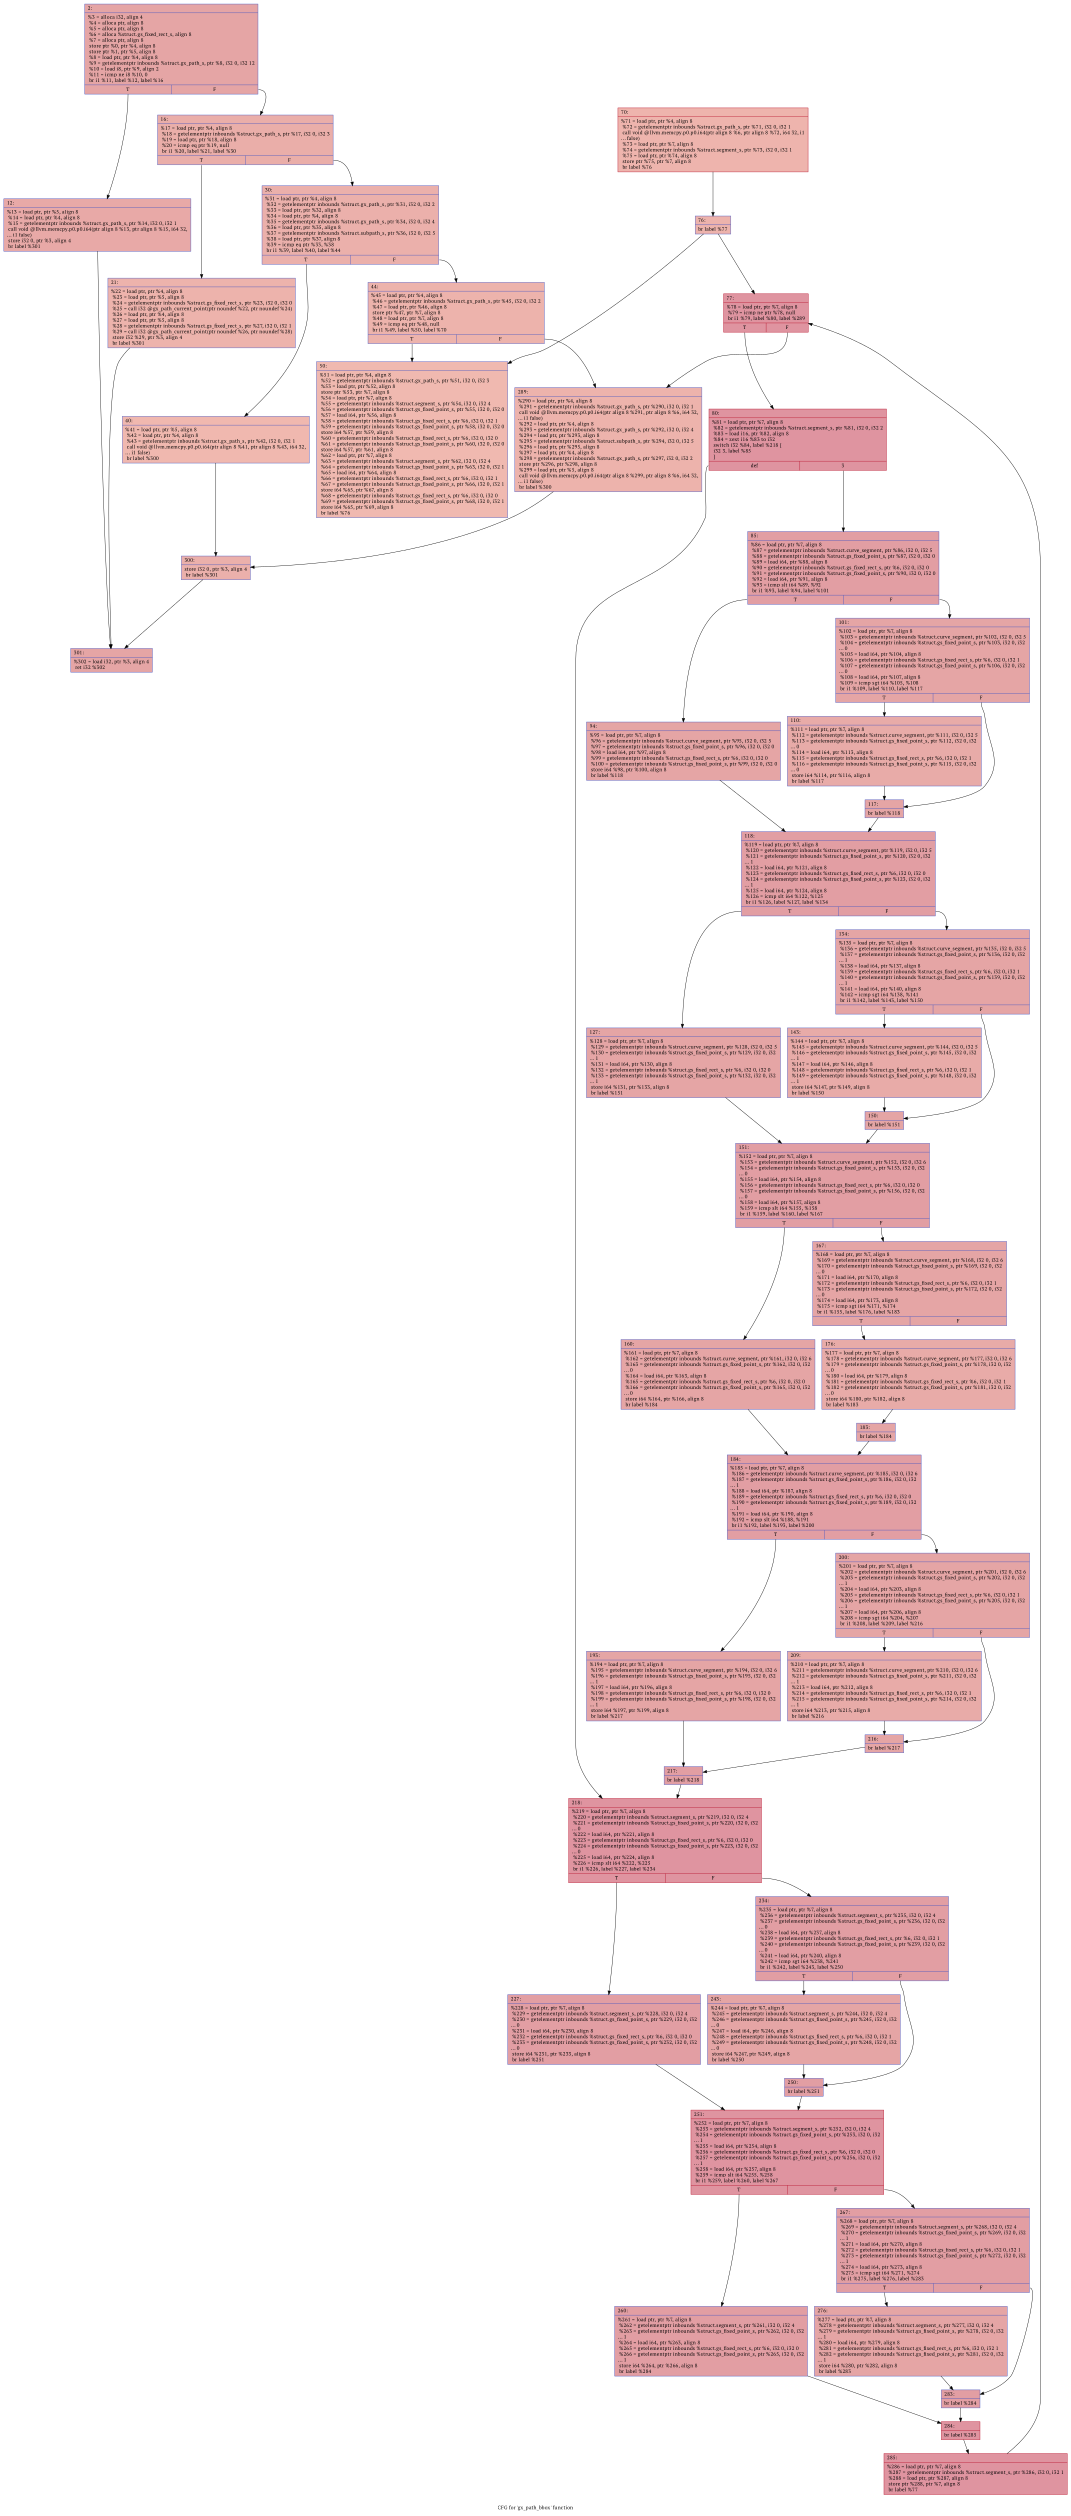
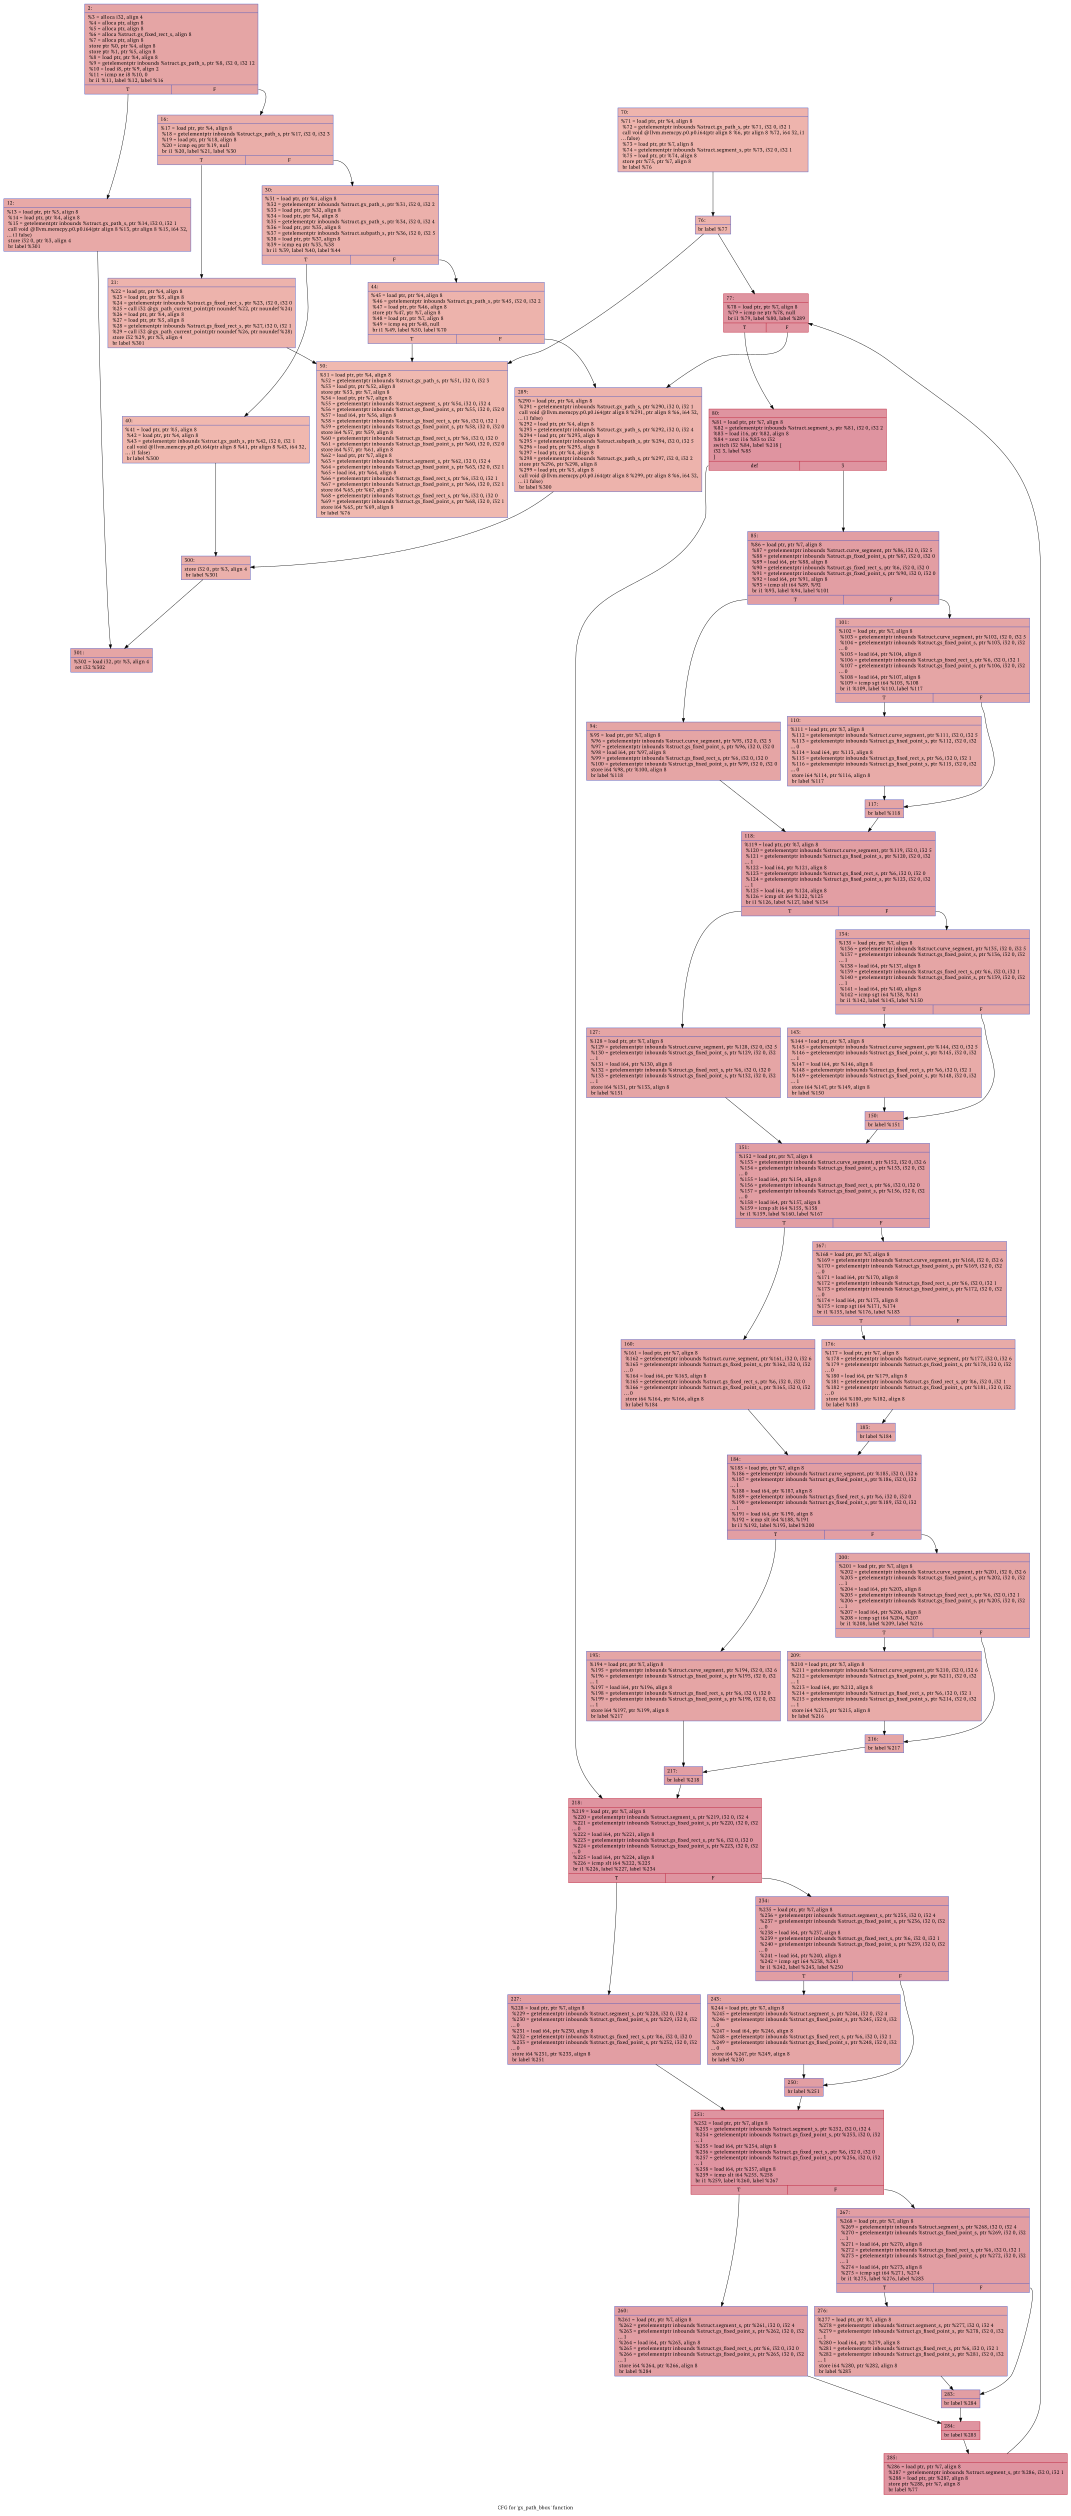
(713, 140) -> (713, 140)
(109, 494) -> (300, 354)
